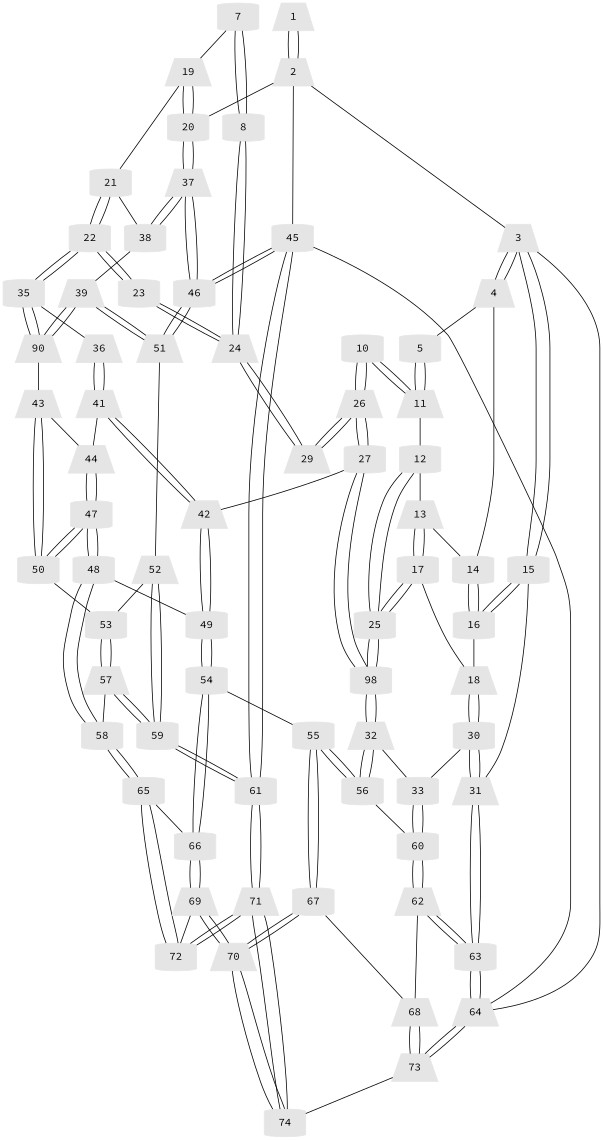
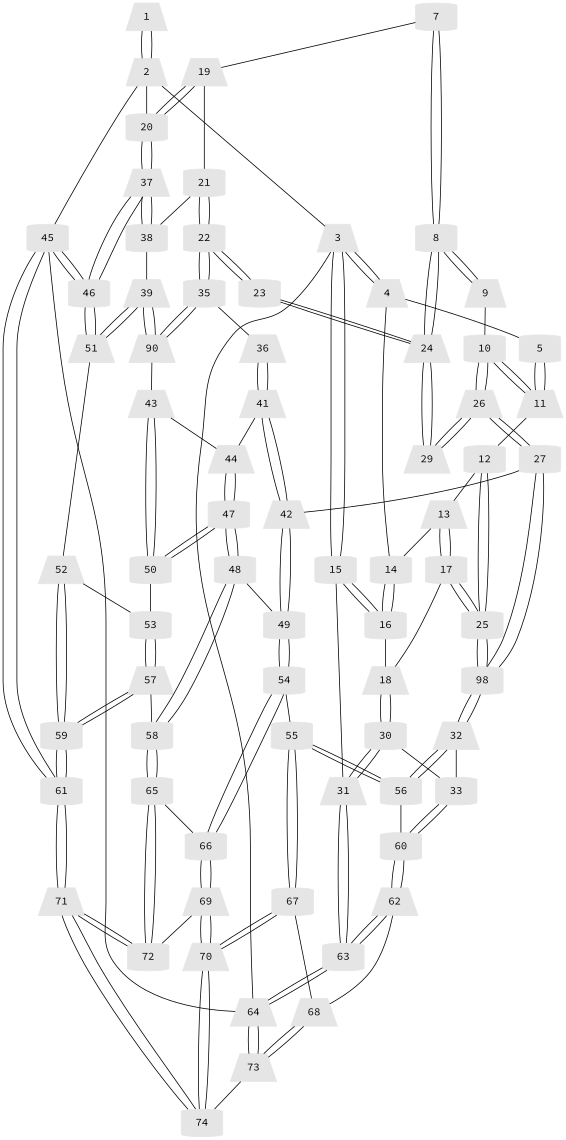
none -> (485, 293)
